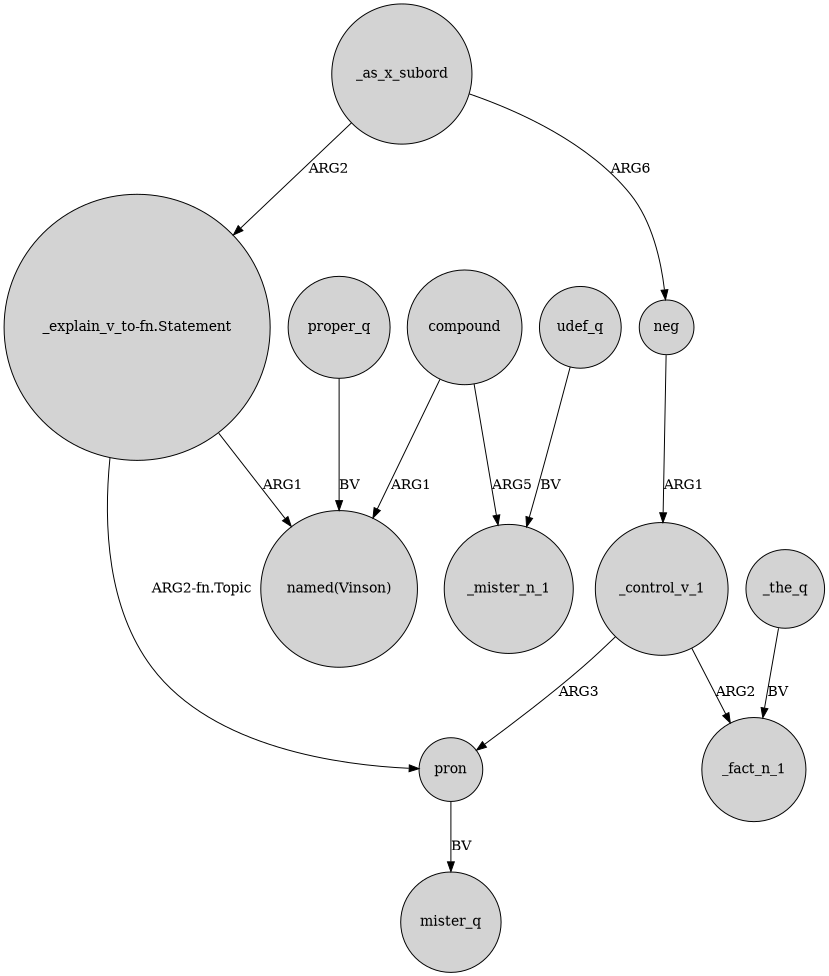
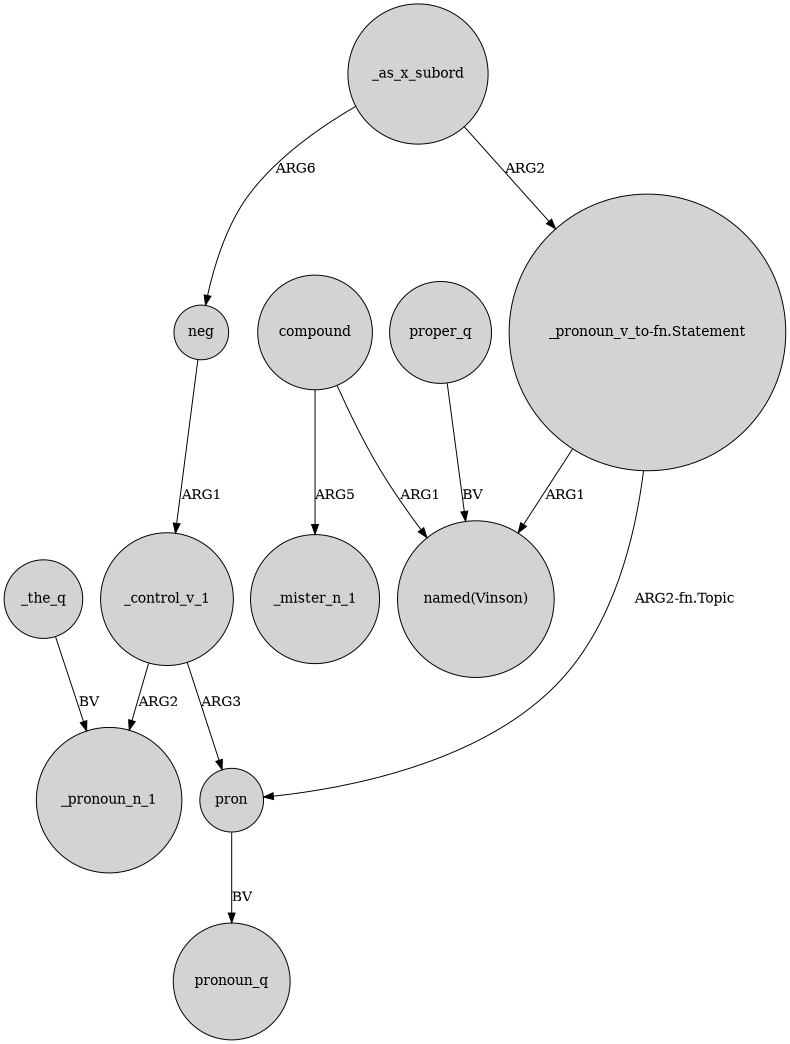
(137, 327) -> (647, 332)
(580, 327) -> none
(754, 770) -> (109, 800)
(451, 922) -> (232, 981)
